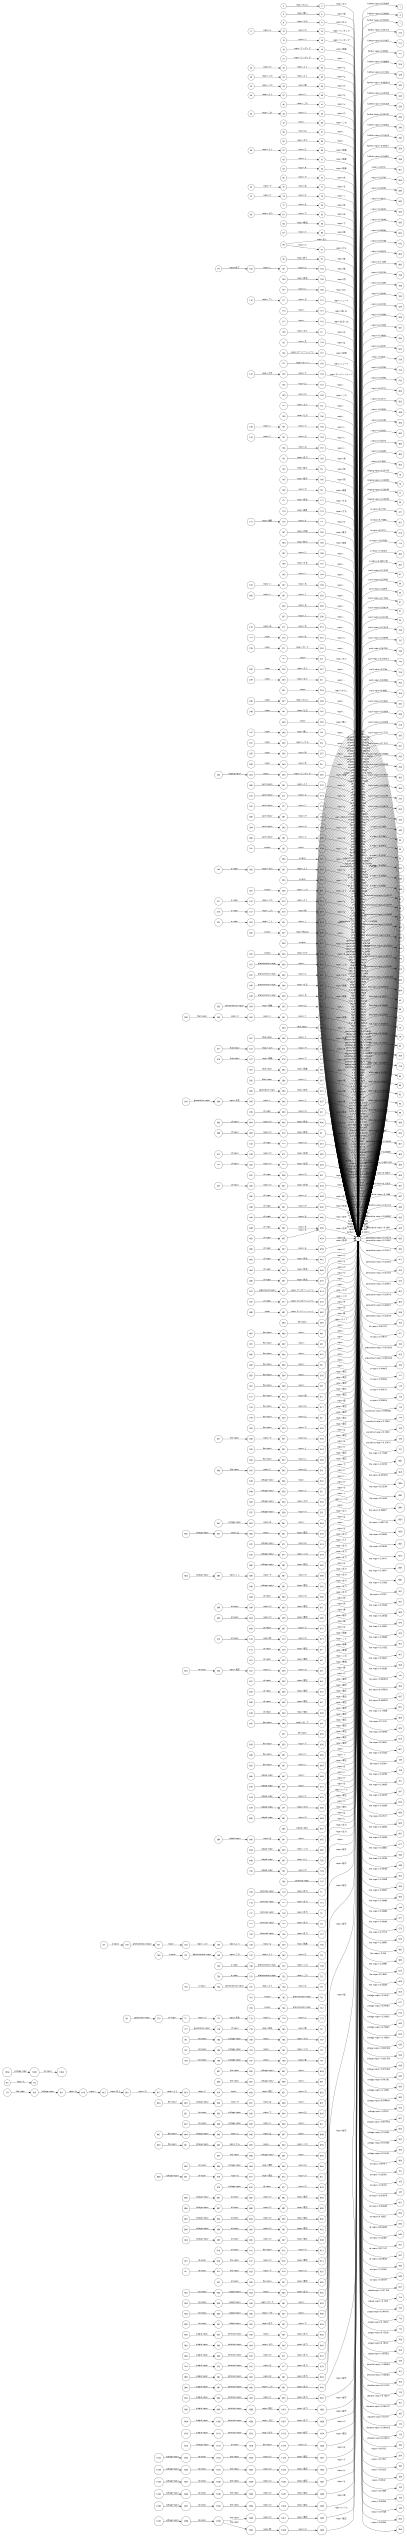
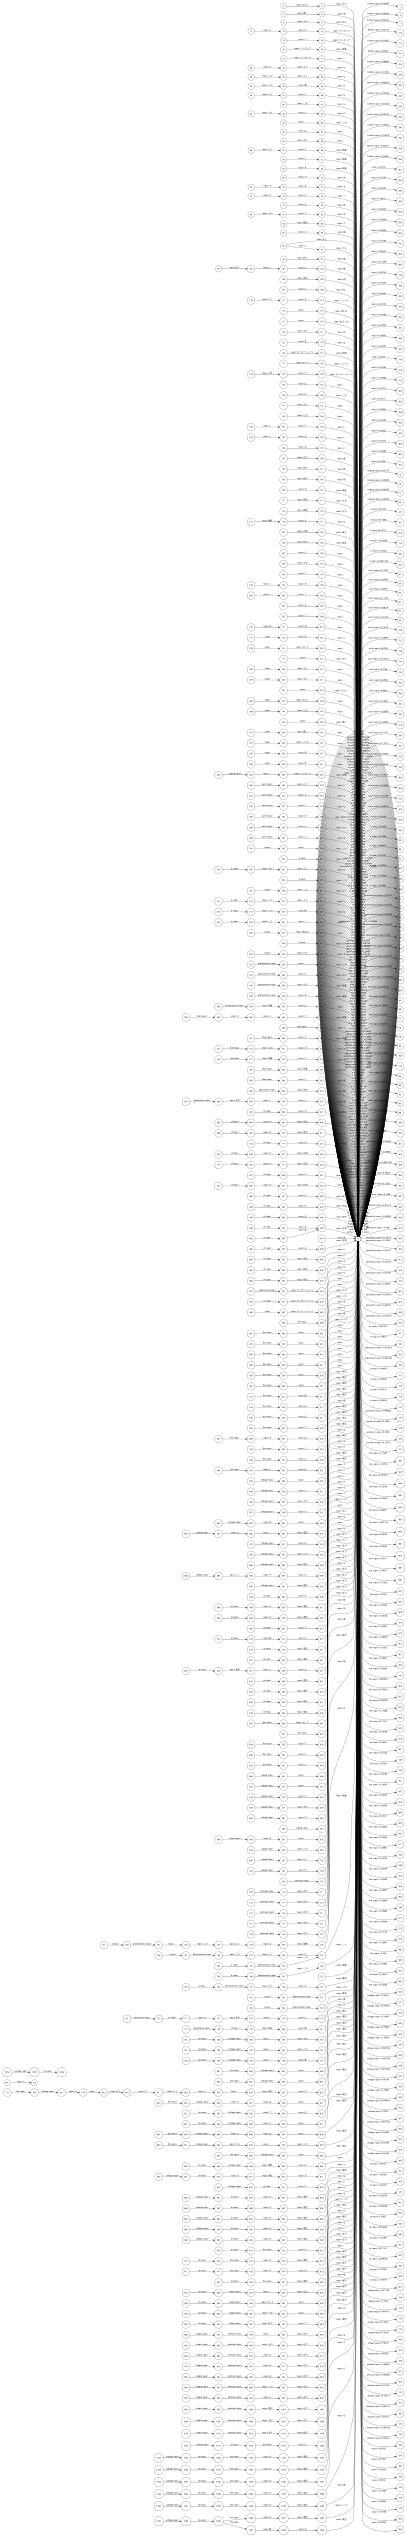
(302, 1977) -> (302, 1962)
